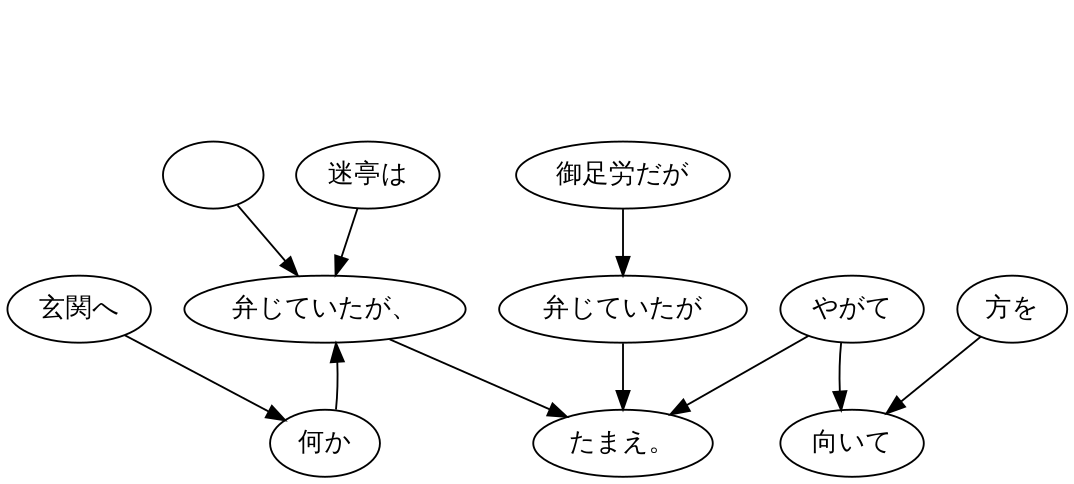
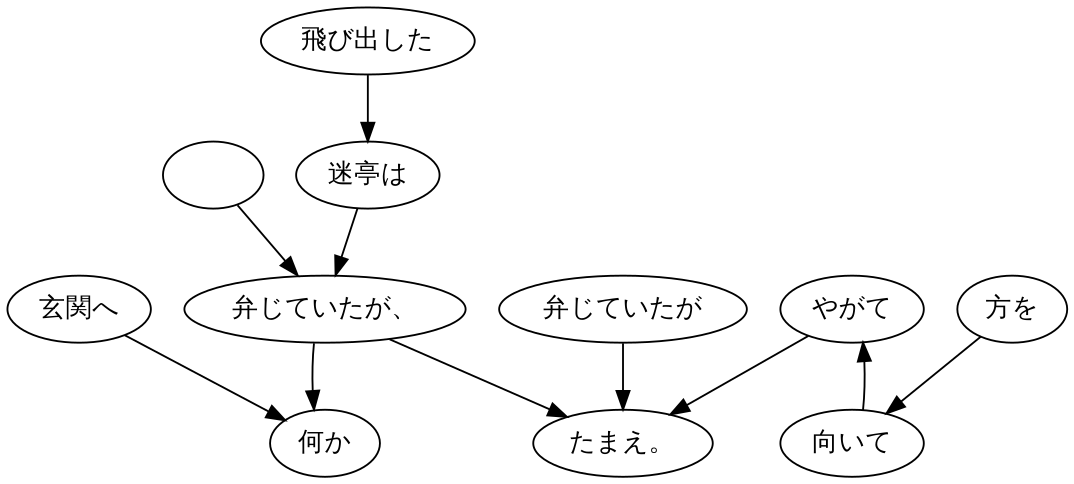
none -> (368, 41)
(623, 175) -> none
(840, 367) -> (865, 386)
(337, 386) -> (313, 367)
